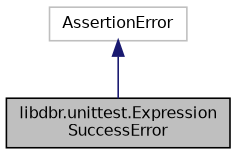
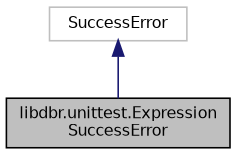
(118, 24) -> (118, 24)
